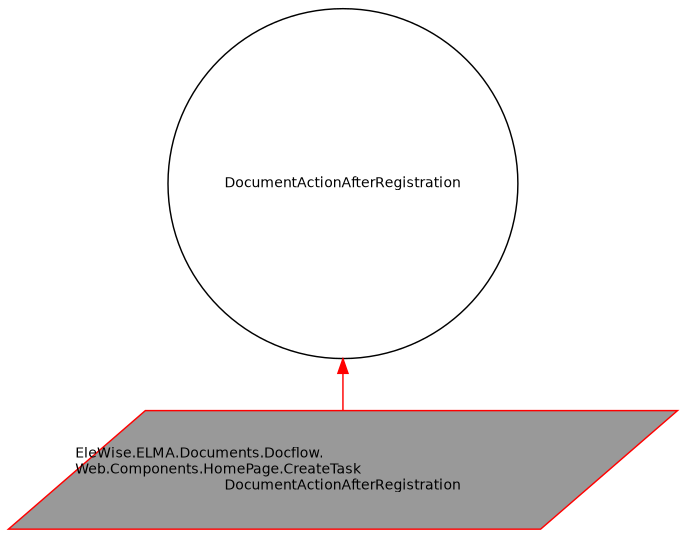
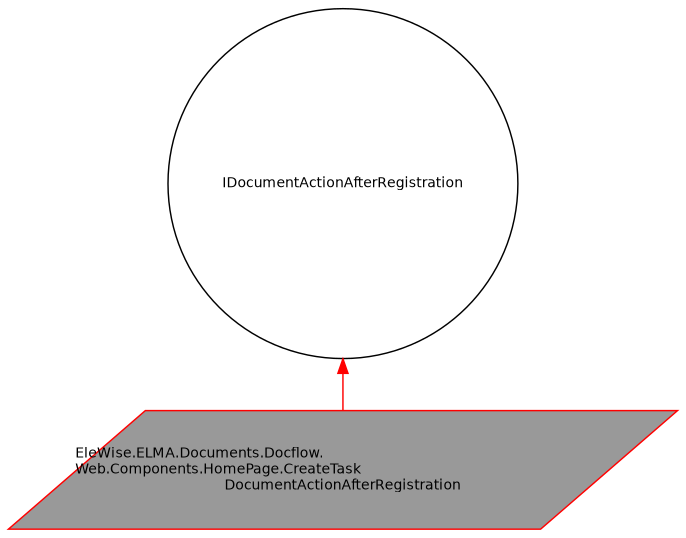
(343, 184) -> (343, 184)
